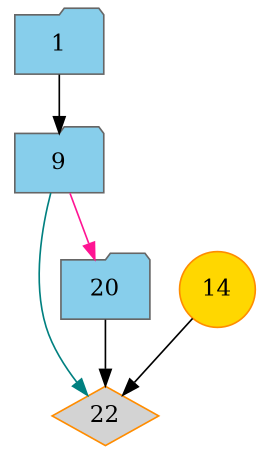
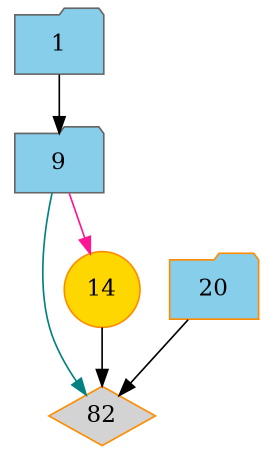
(79, 218) -> (77, 216)
(105, 290) -> (214, 290)
(105, 416) -> (102, 416)
